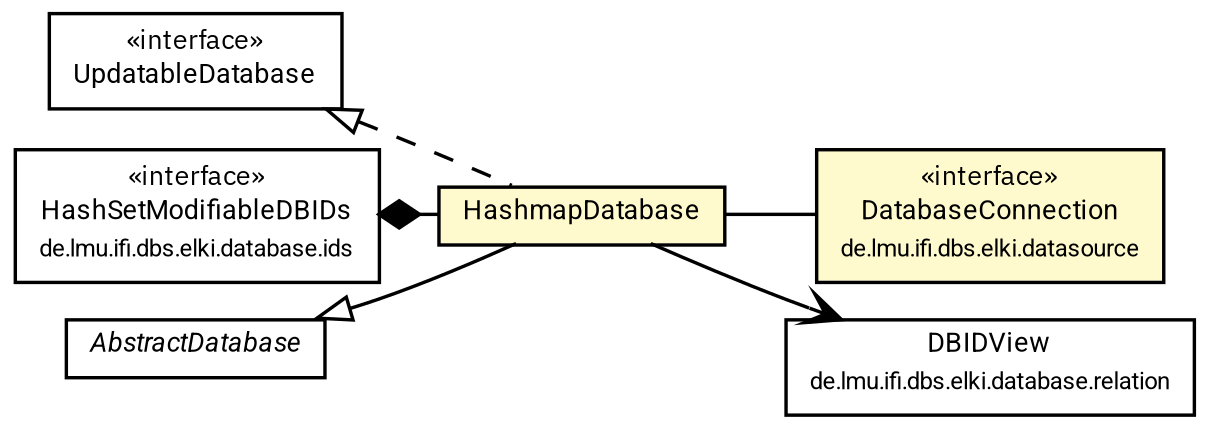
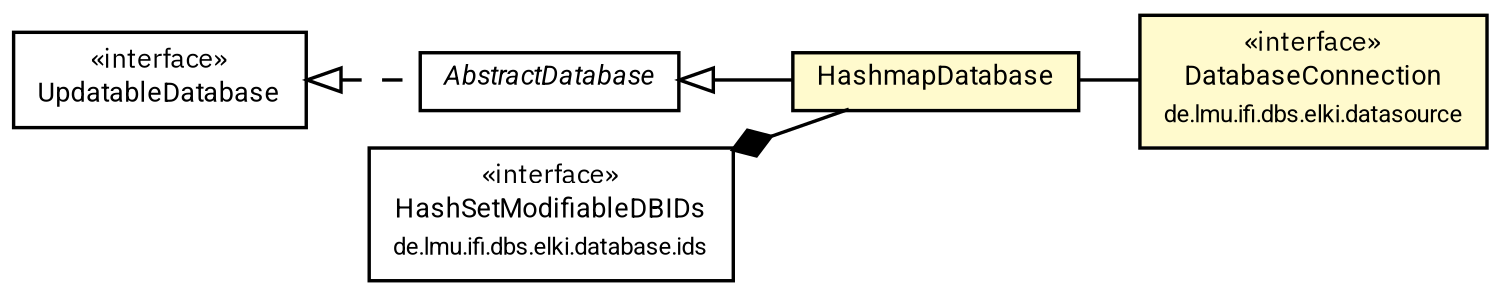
(435, 153) -> (380, 80)
(990, 368) -> none
